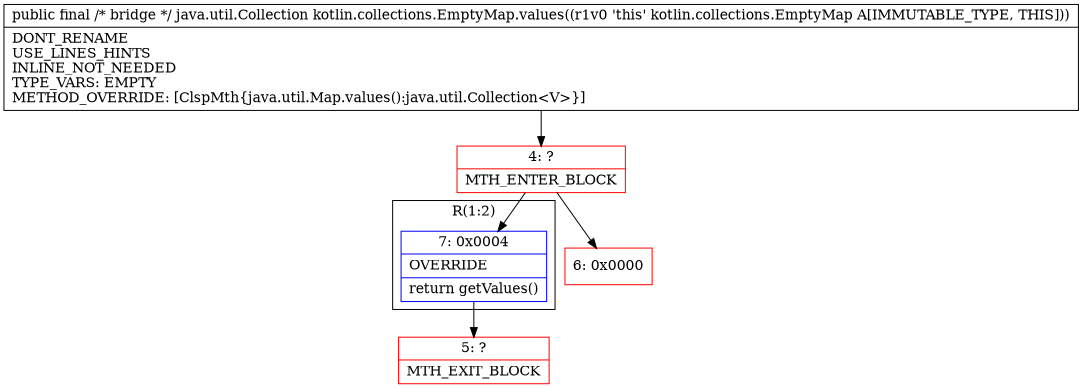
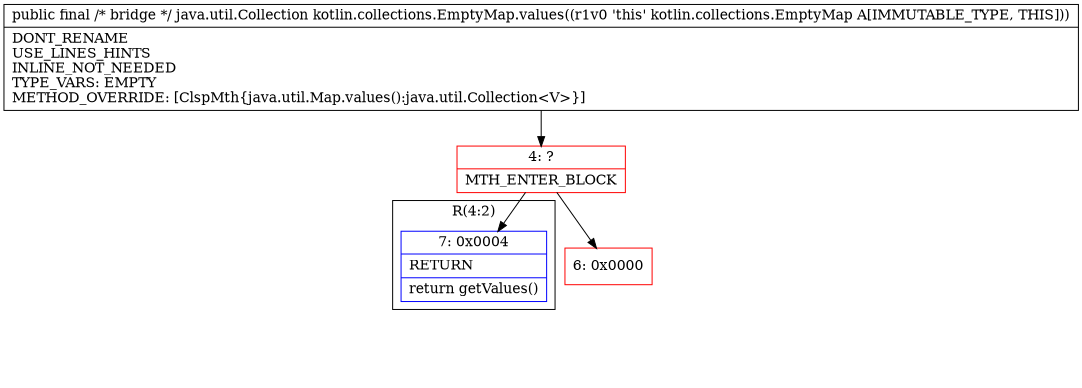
(474, 212) -> (474, 212)
(449, 265) -> (441, 265)
(474, 360) -> none
